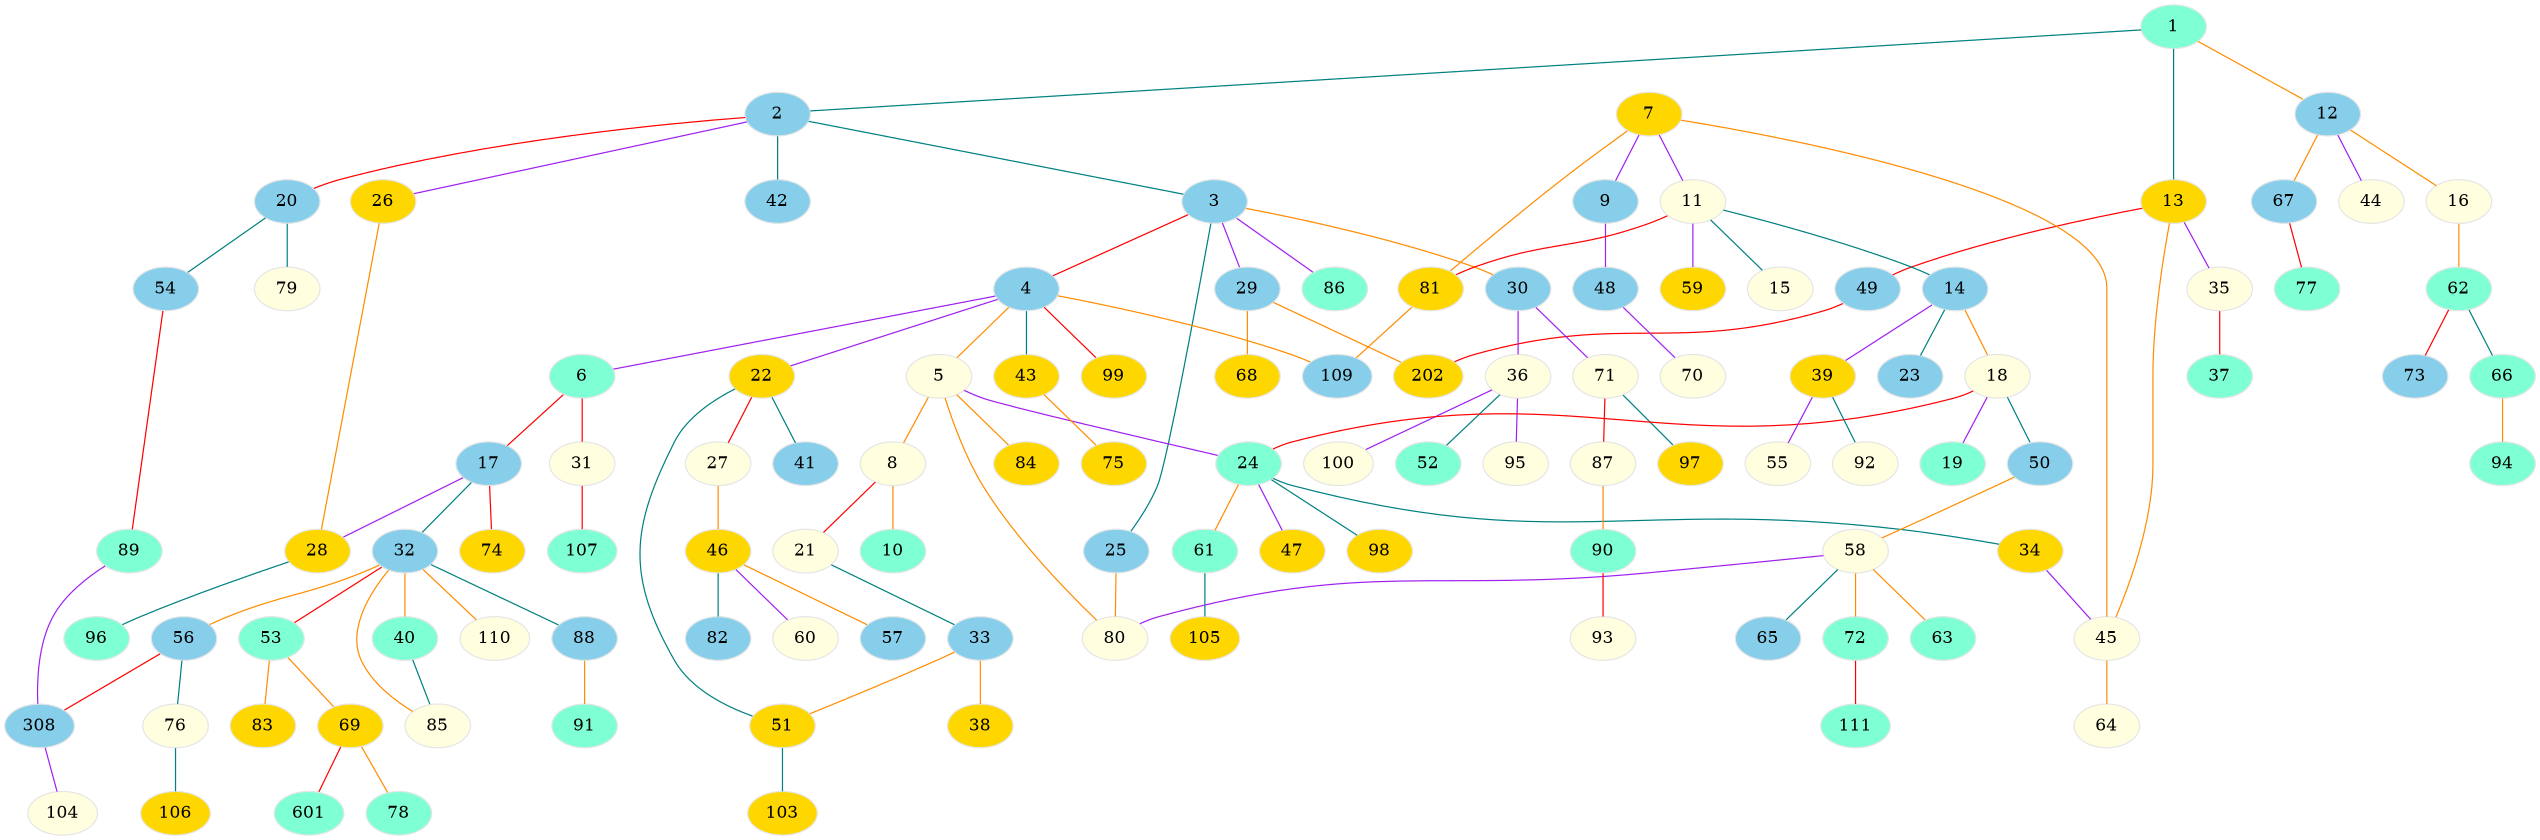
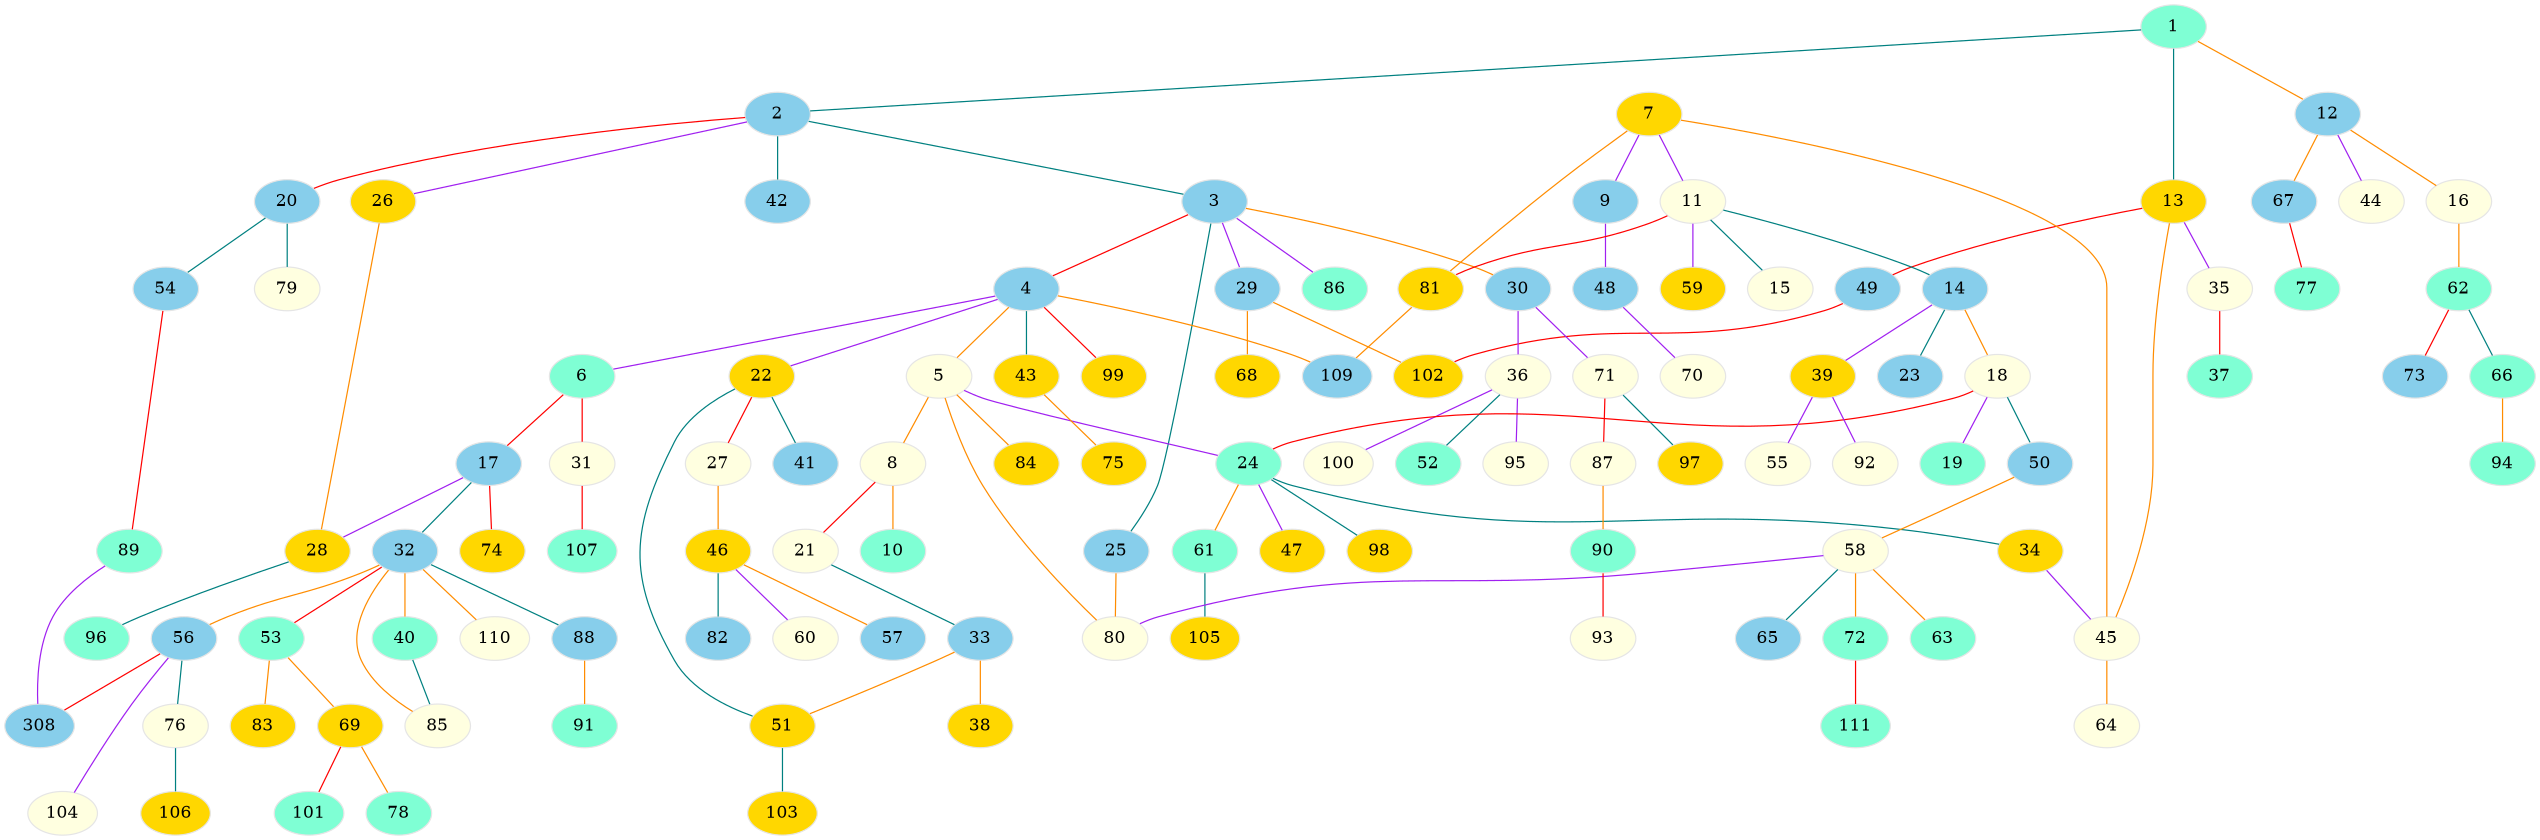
(1428, 376) -> (1428, 376)
(1847, 427) -> (1847, 427)
(51, 770) -> (118, 723)
(309, 813) -> (309, 813)
